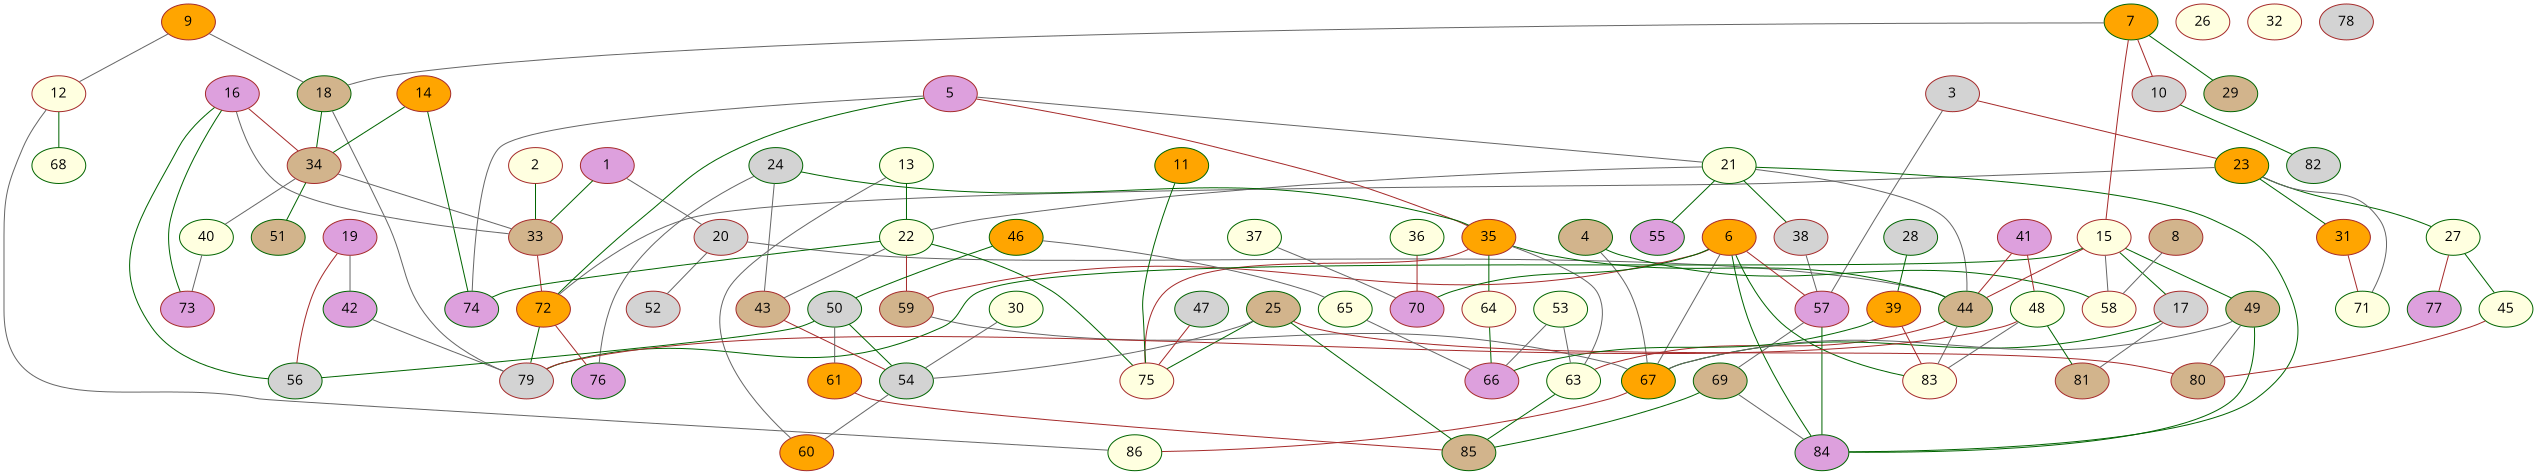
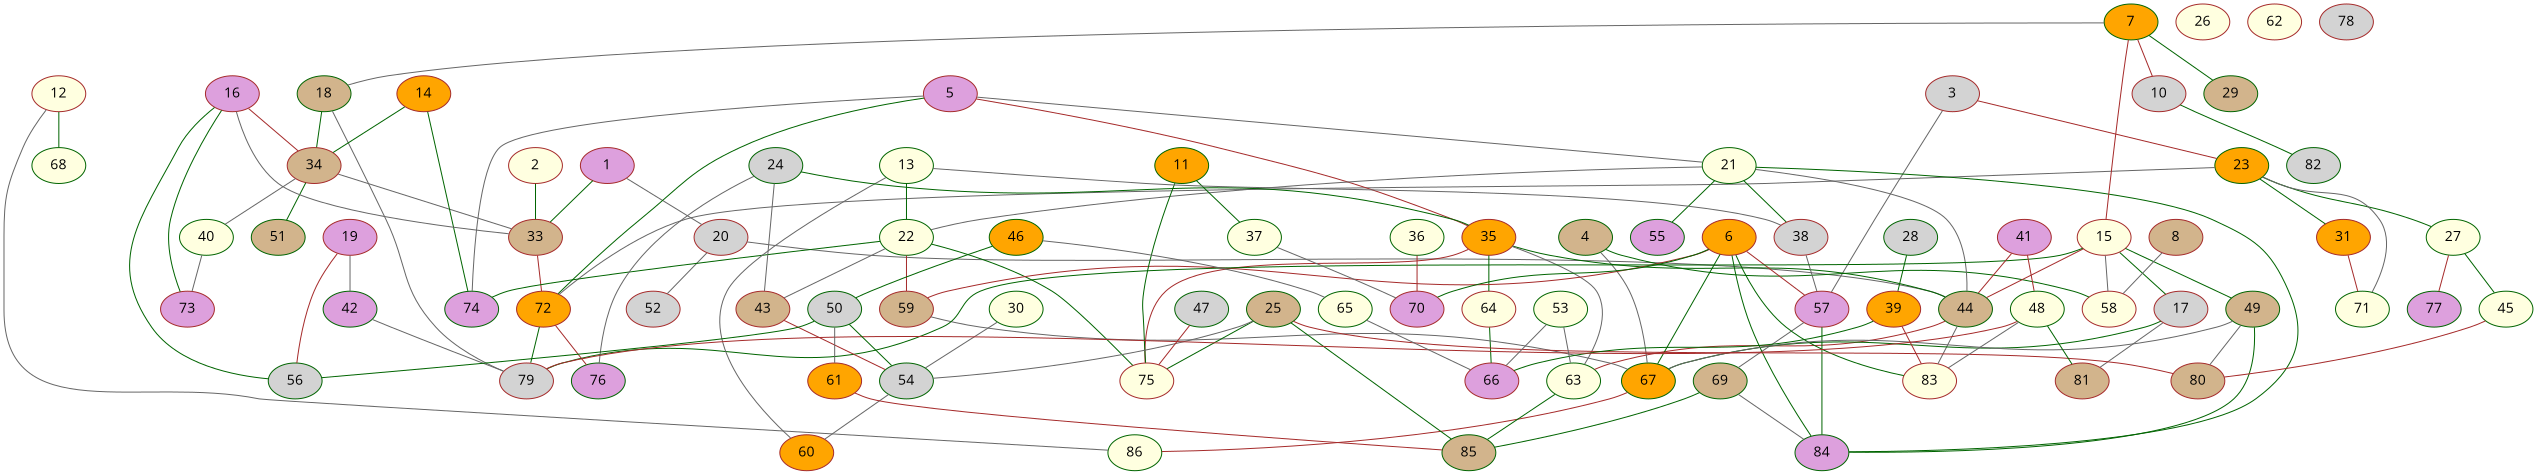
(188, 22) -> none
(2275, 22) -> (2275, 22)
none -> (1486, 193)
none -> (1218, 201)
(1689, 309) -> (1689, 309)
